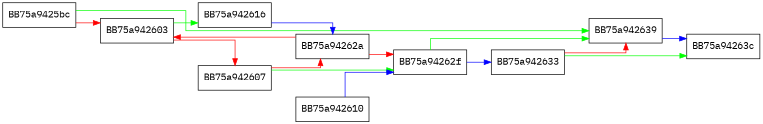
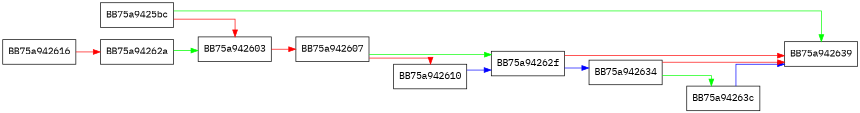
(181, 23) -> none
(304, 23) -> (85, 52)
(238, 37) -> (182, 51)
(501, 39) -> (671, 56)
(671, 39) -> (736, 67)
(378, 54) -> none
(528, 62) -> (626, 72)
(297, 68) -> (400, 58)
